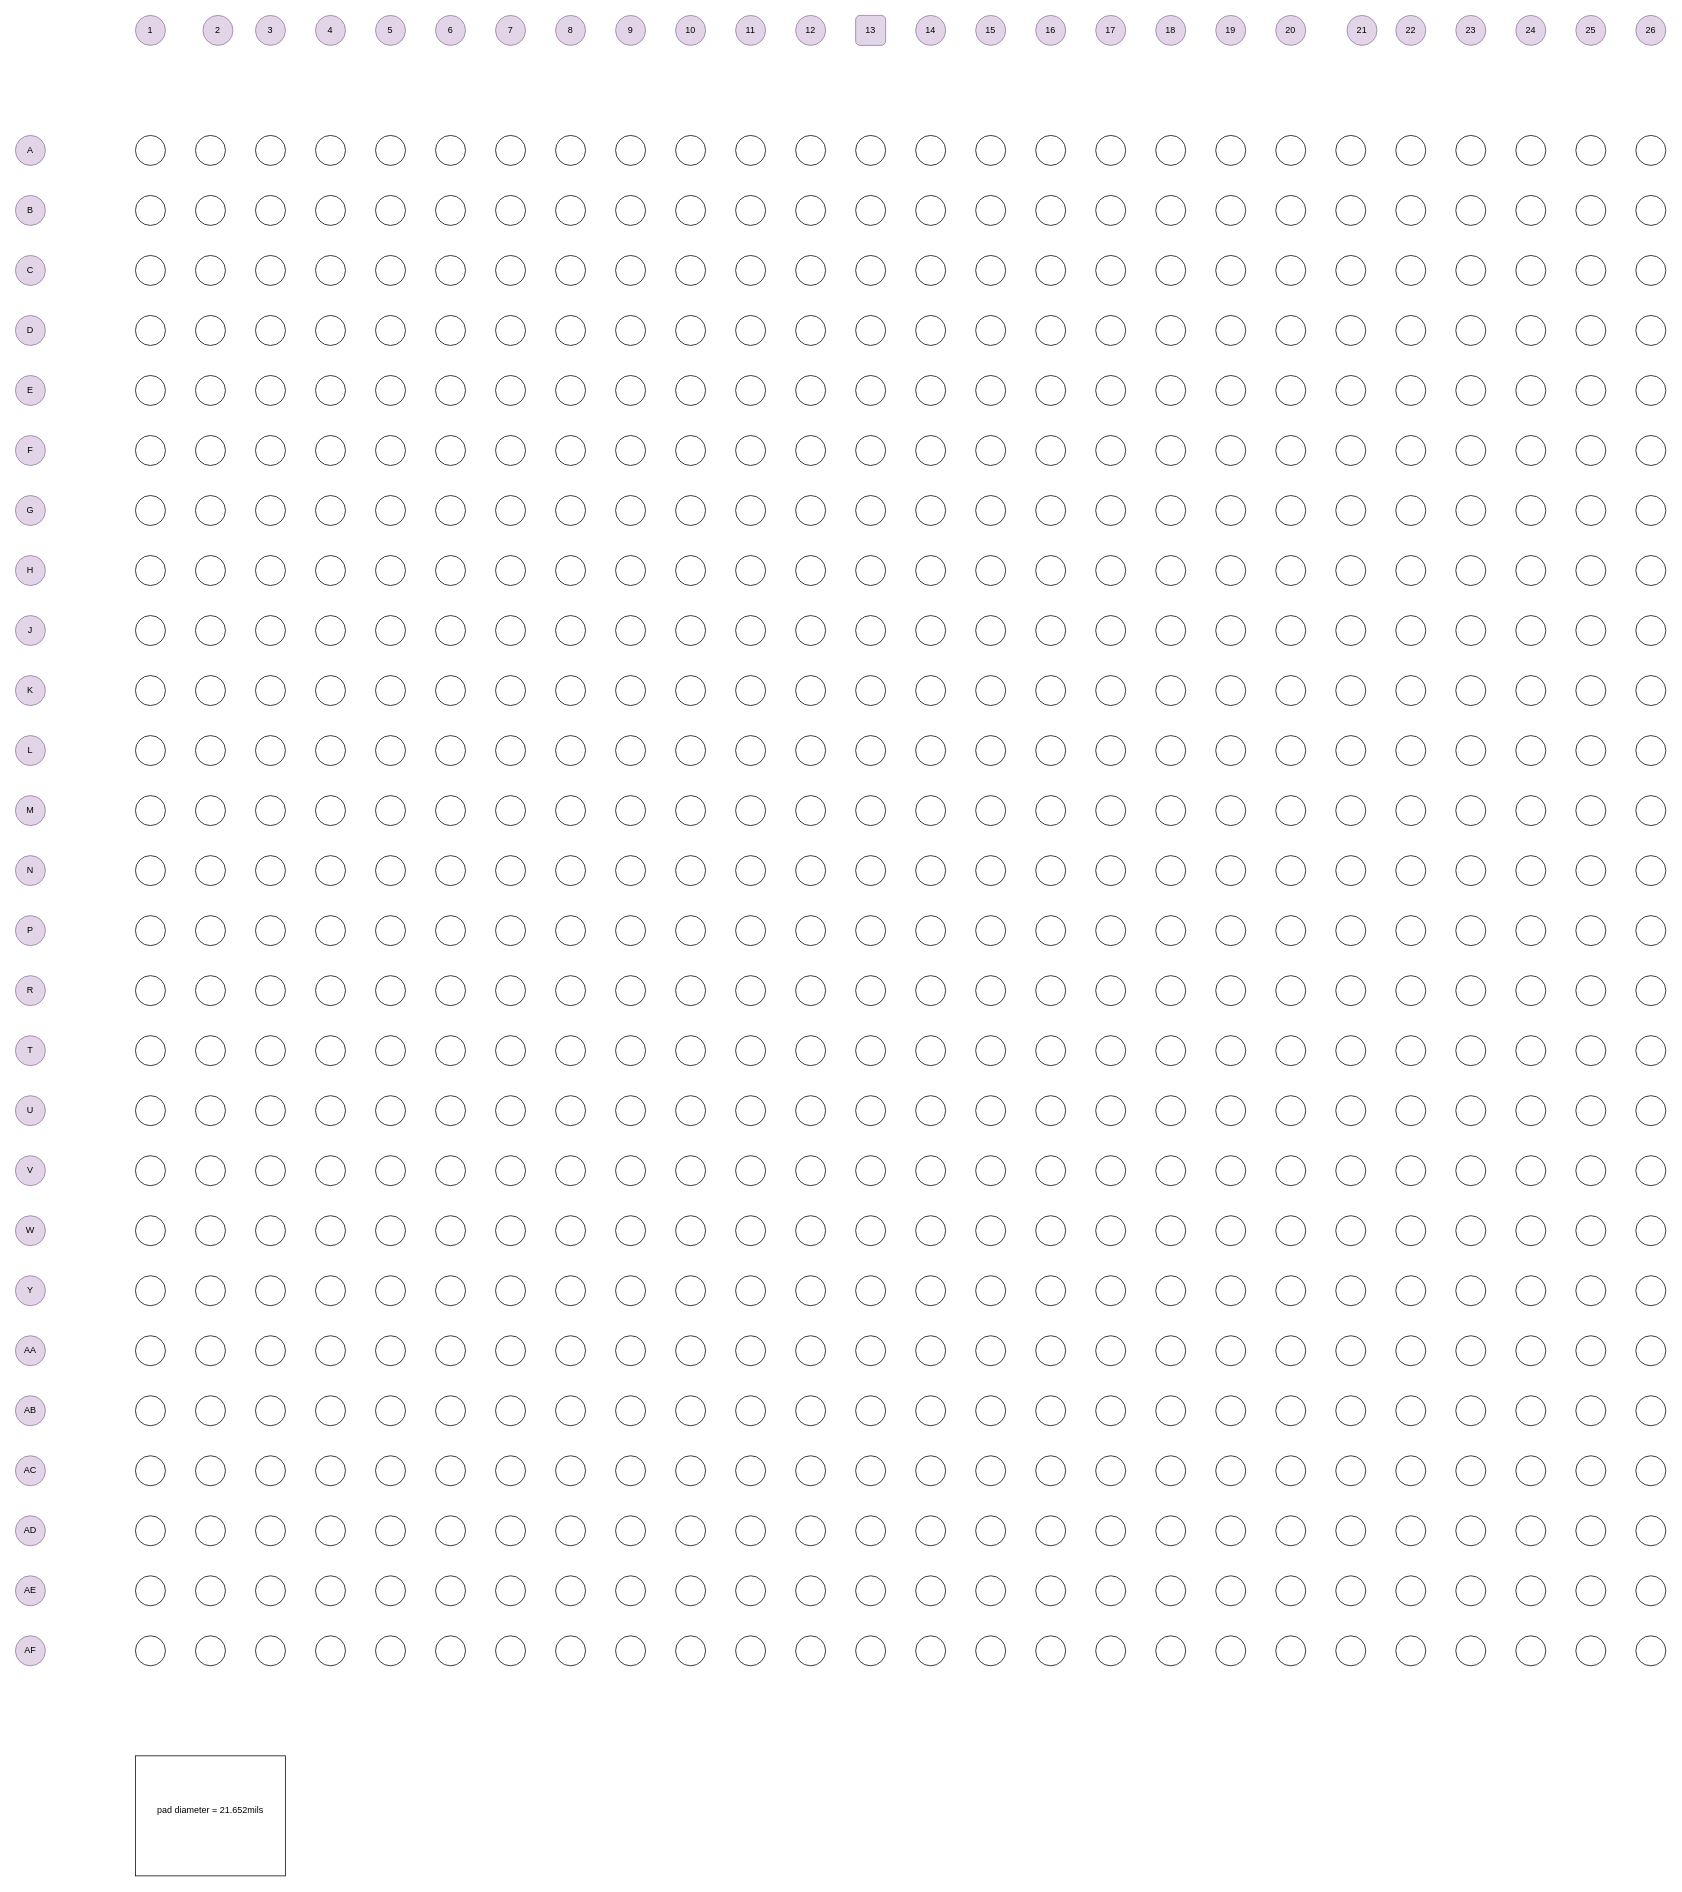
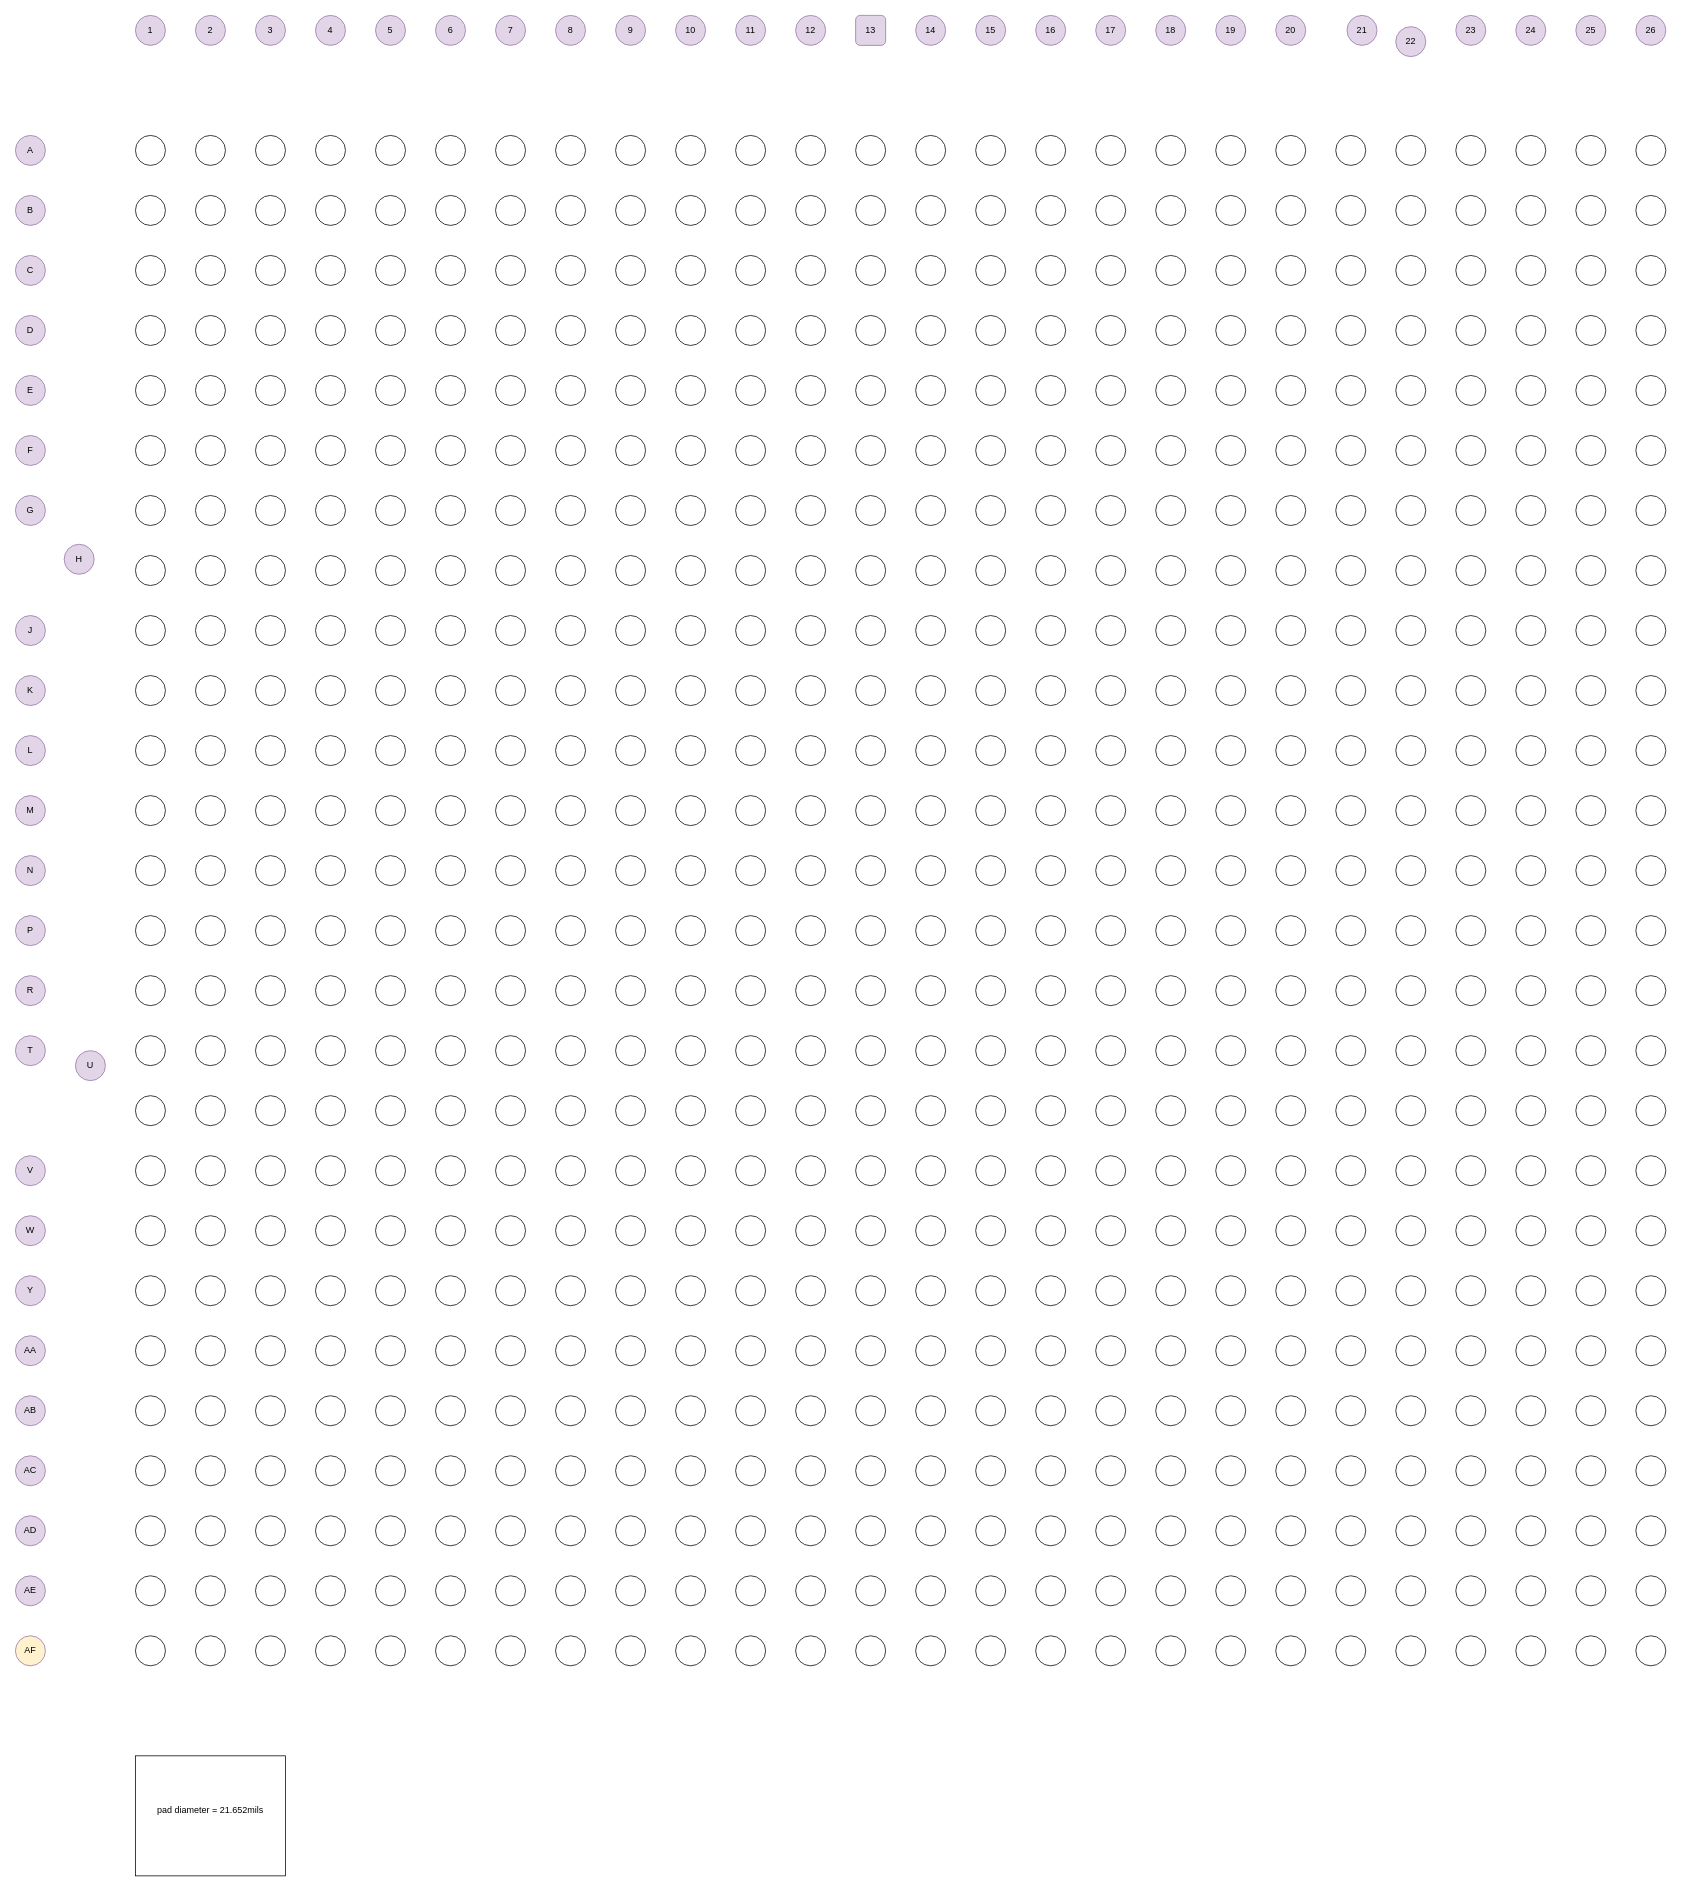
(218, 30) -> (210, 30)
(1410, 30) -> (1410, 42)
(30, 570) -> (79, 559)
(30, 1110) -> (90, 1065)
(30, 1650) -> (30, 1650)
